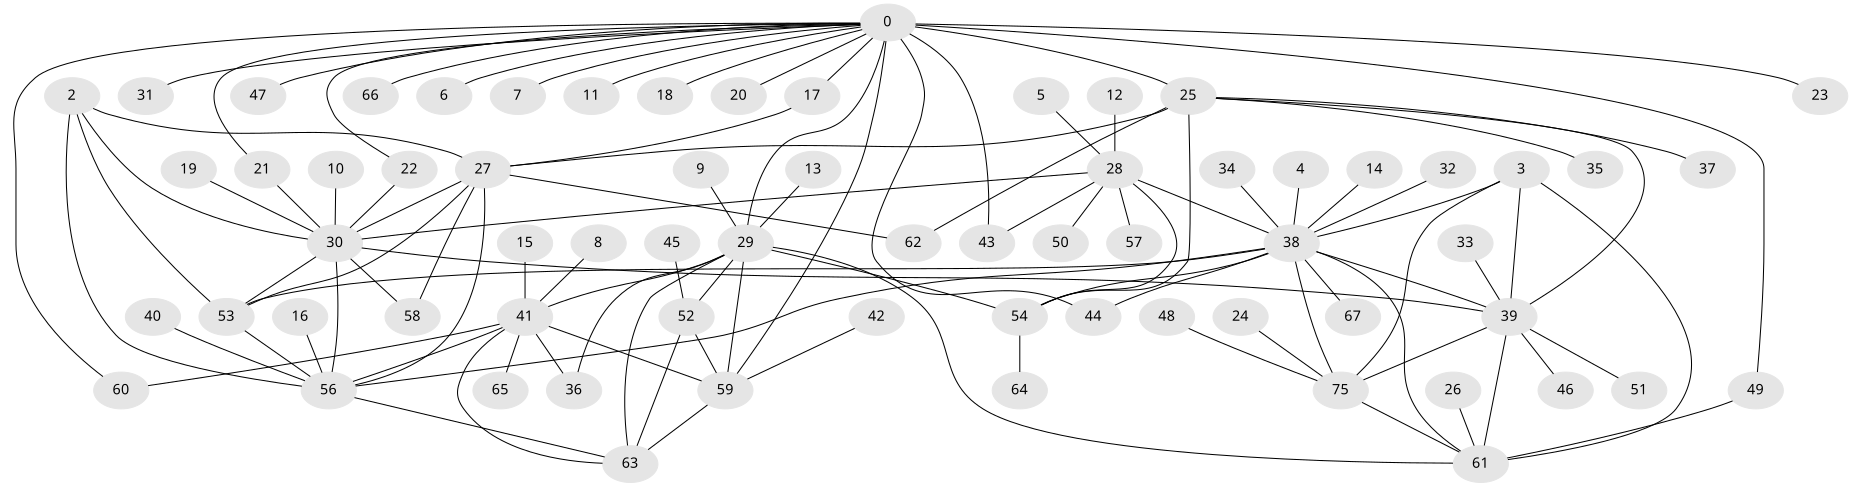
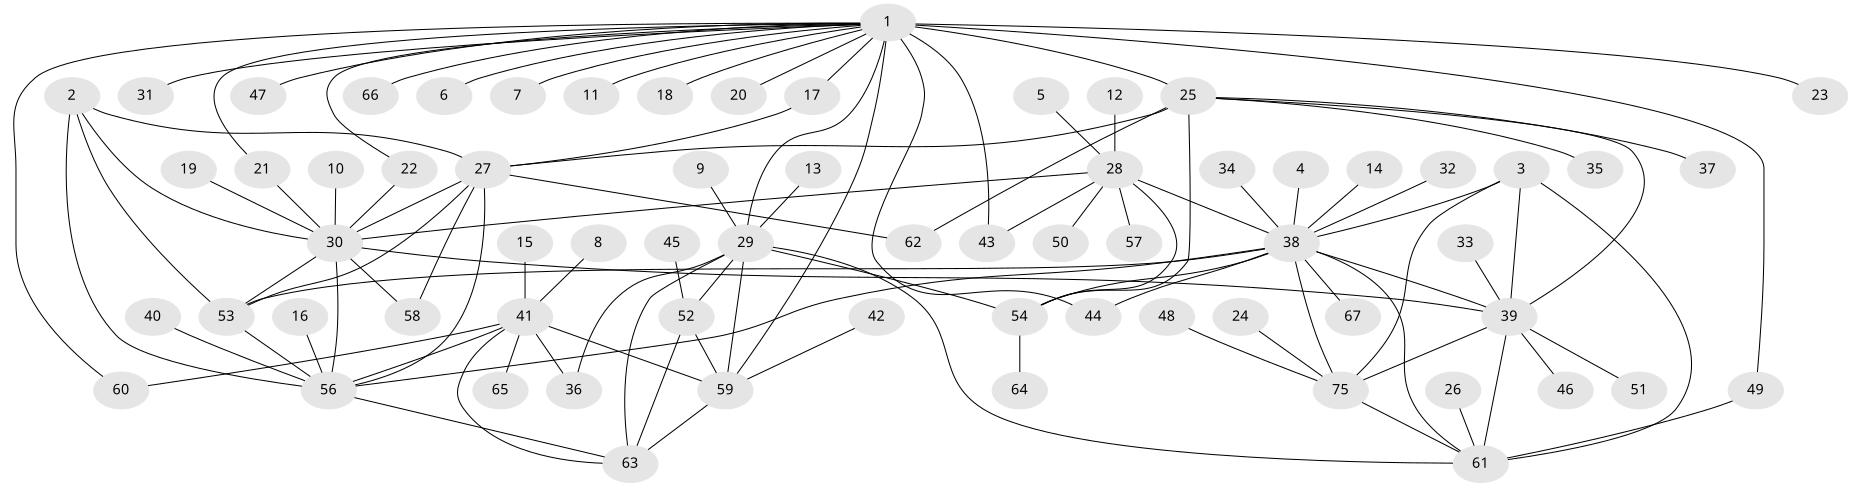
(888, 22) -> (888, 22)
(623, 285) -> none
